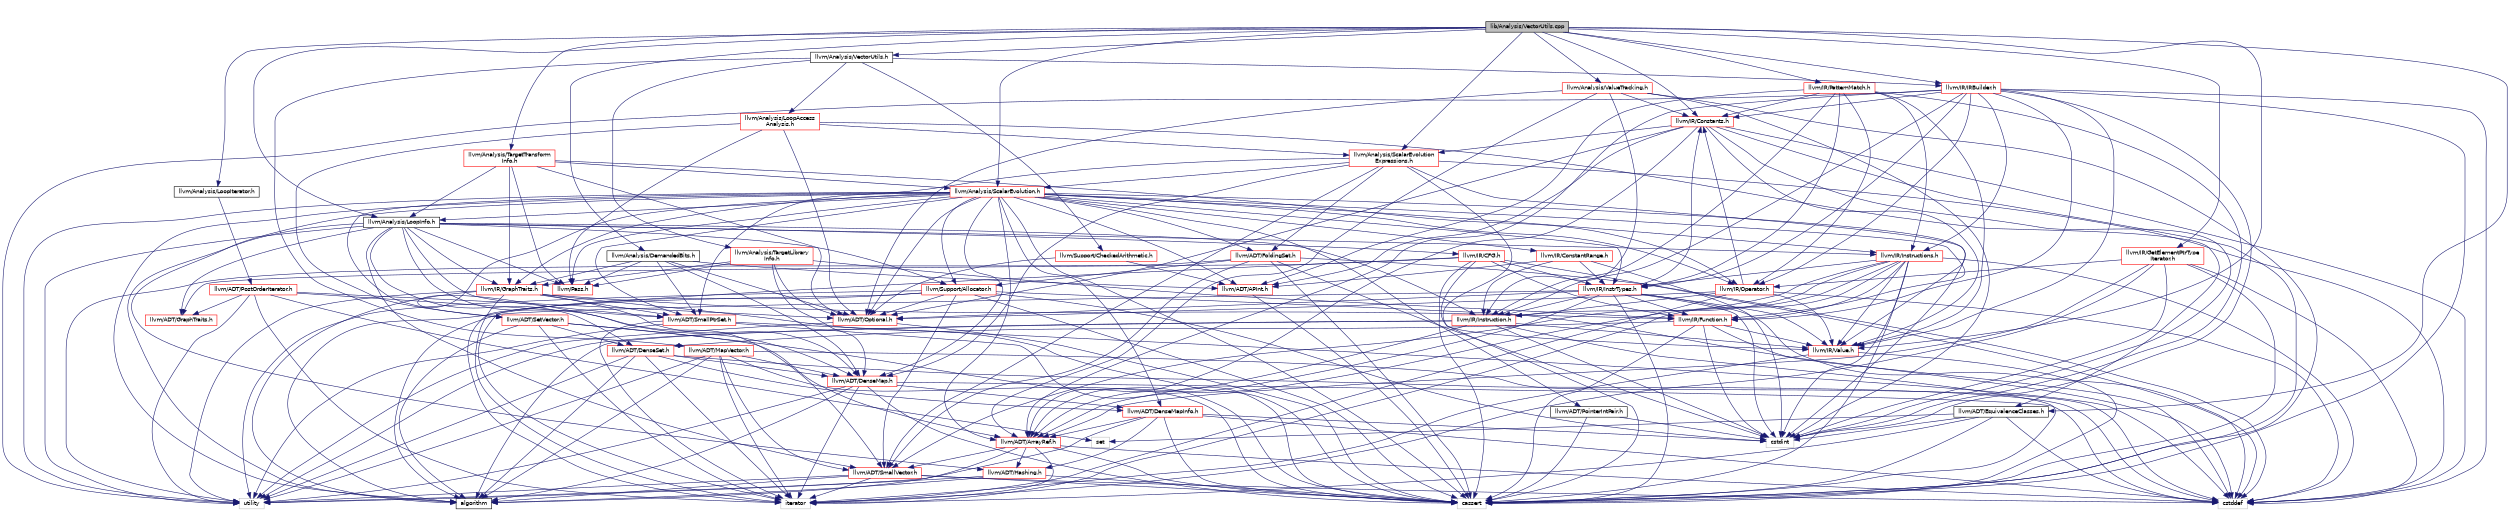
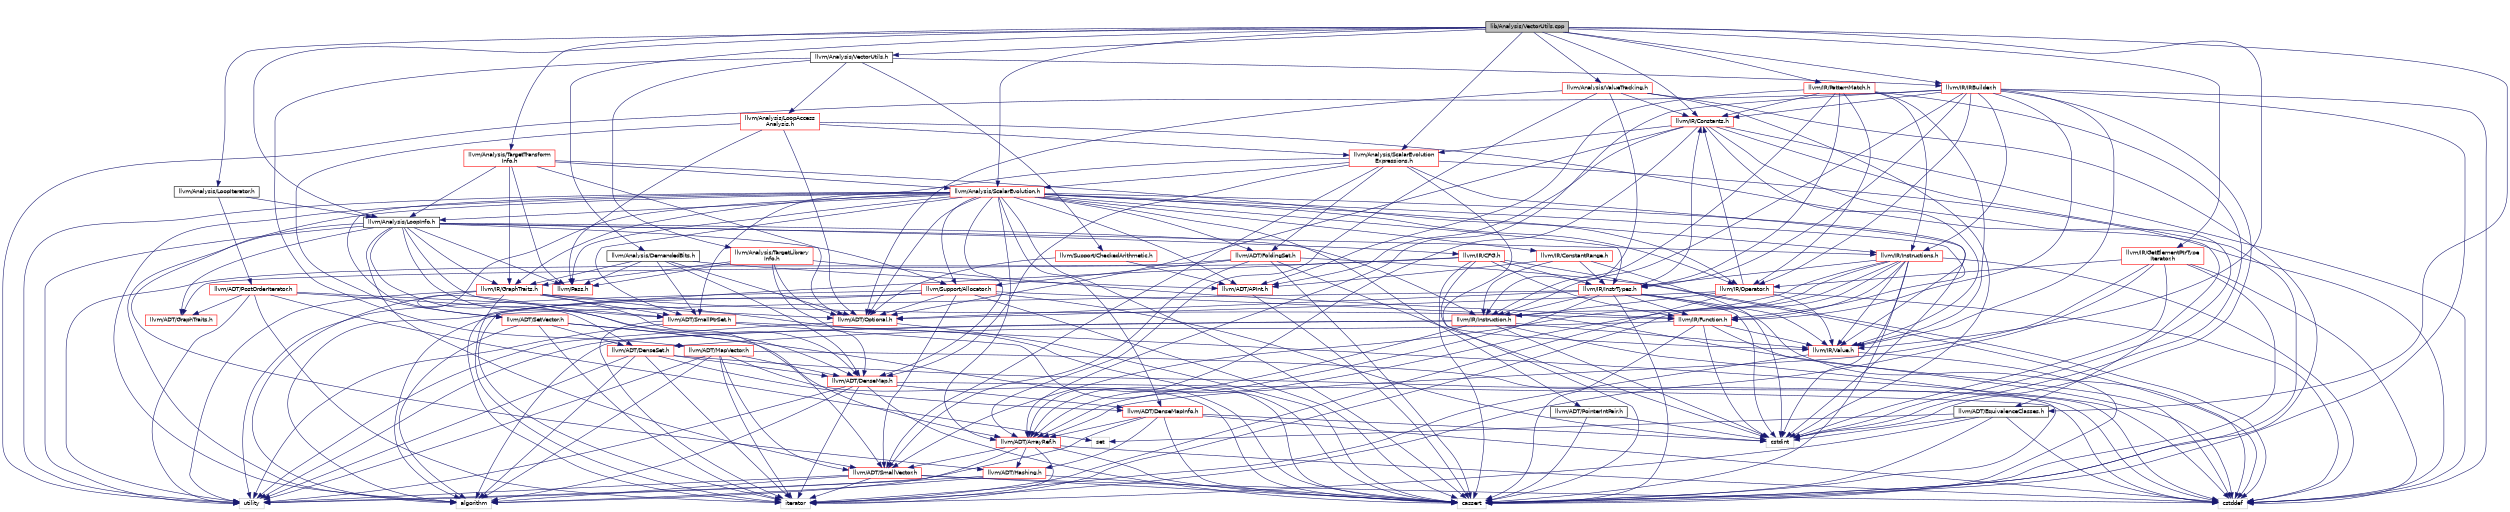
none -> (291, 204)
(474, 504) -> (474, 504)
